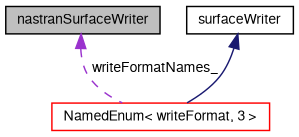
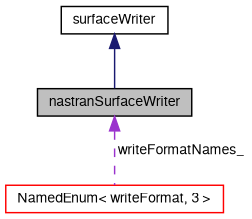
(216, 80) -> (115, 69)
